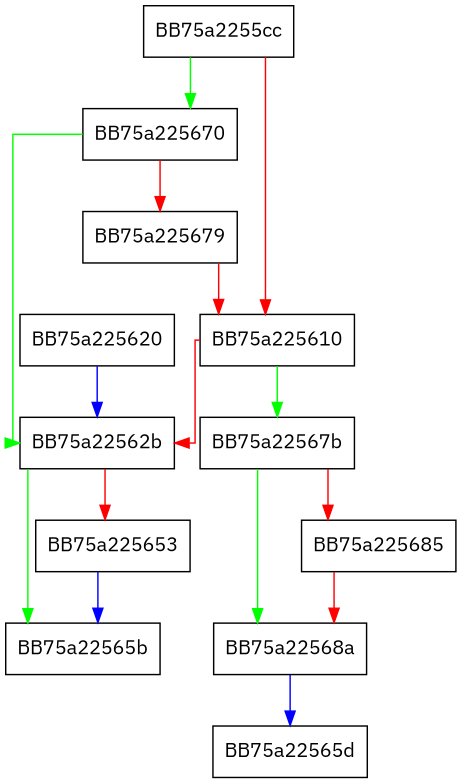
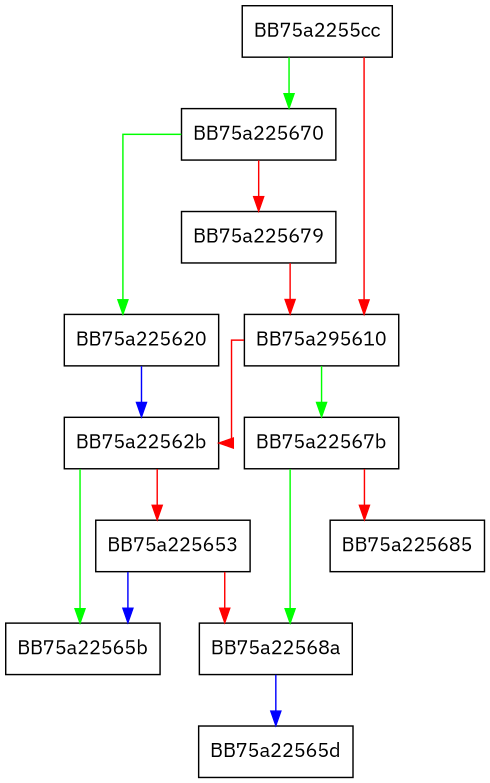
(13, 254) -> (123, 188)
(277, 340) -> (322, 340)
(334, 590) -> (225, 590)
